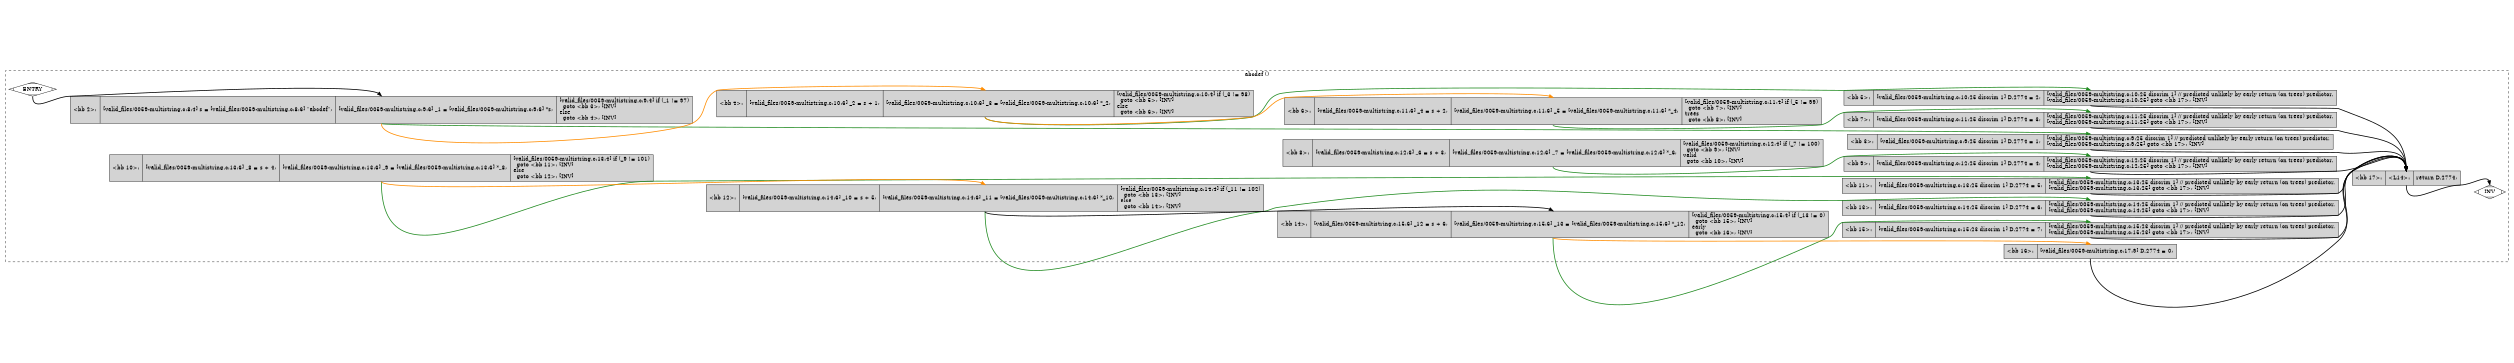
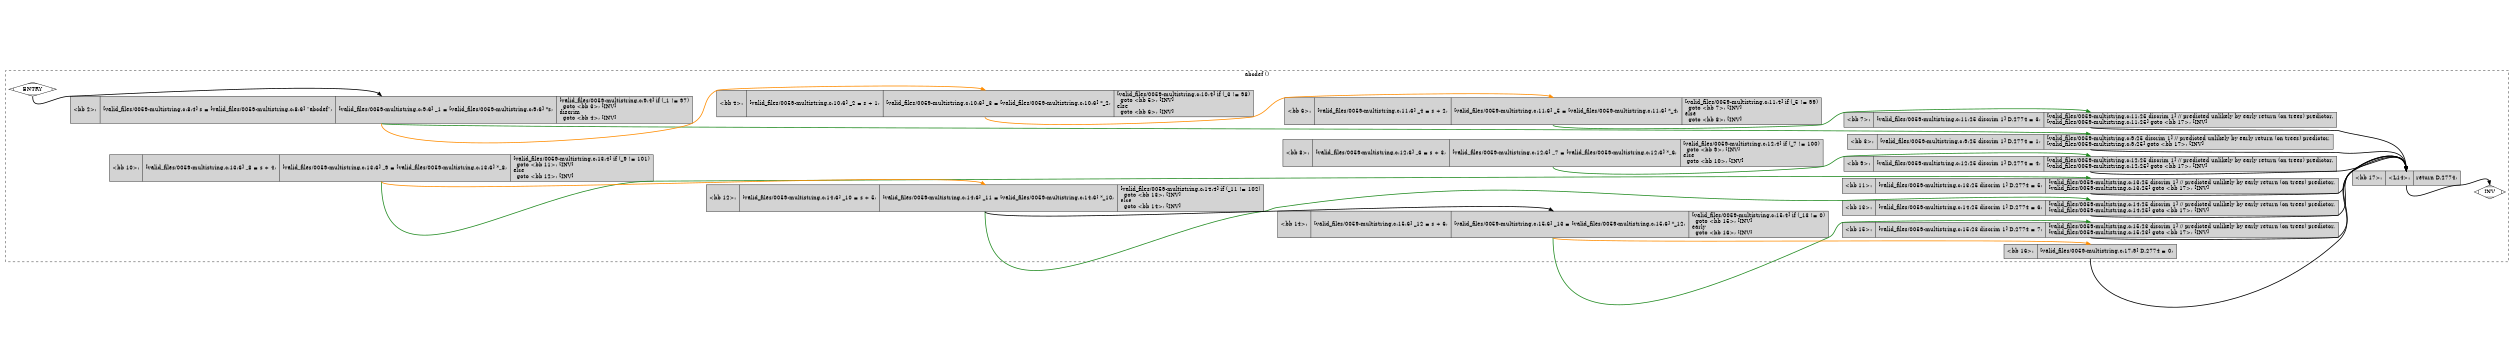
(2090, 98) -> none
(565, 112) -> (570, 112)
(1692, 114) -> (1691, 114)
(1690, 156) -> (1689, 156)
